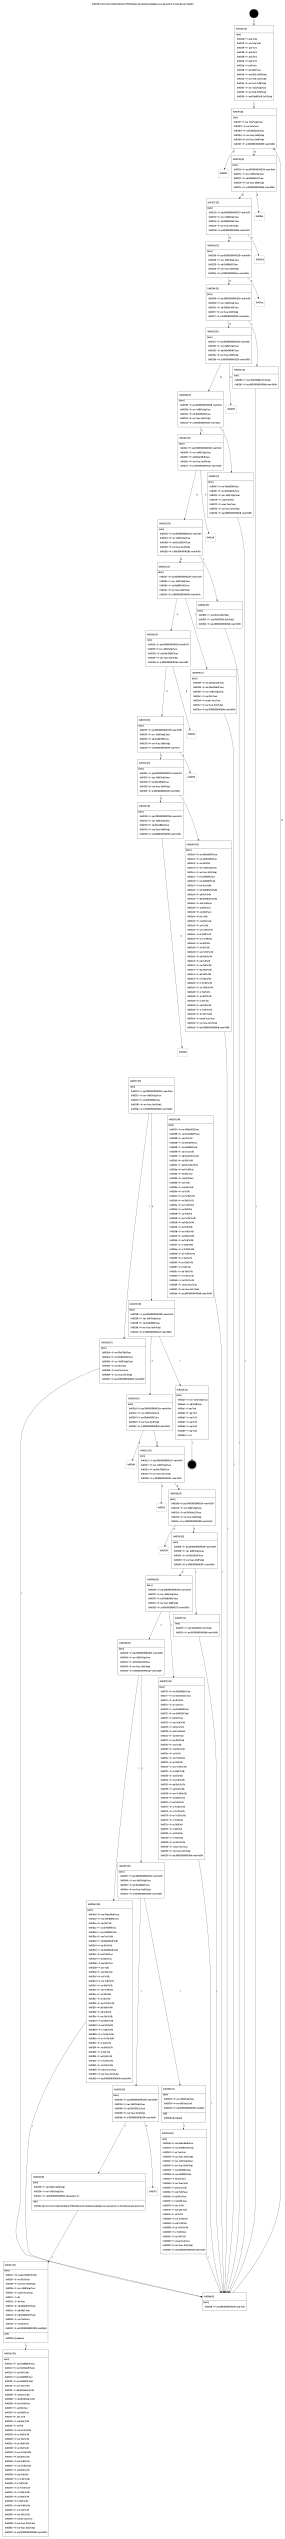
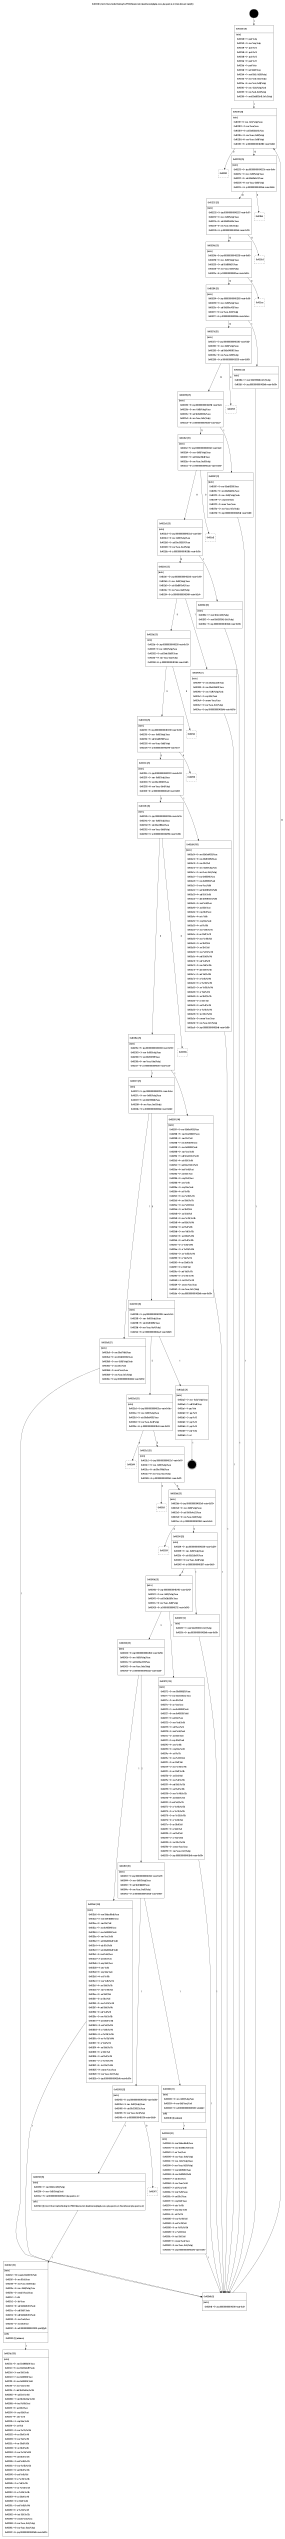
none -> (151, 1052)
